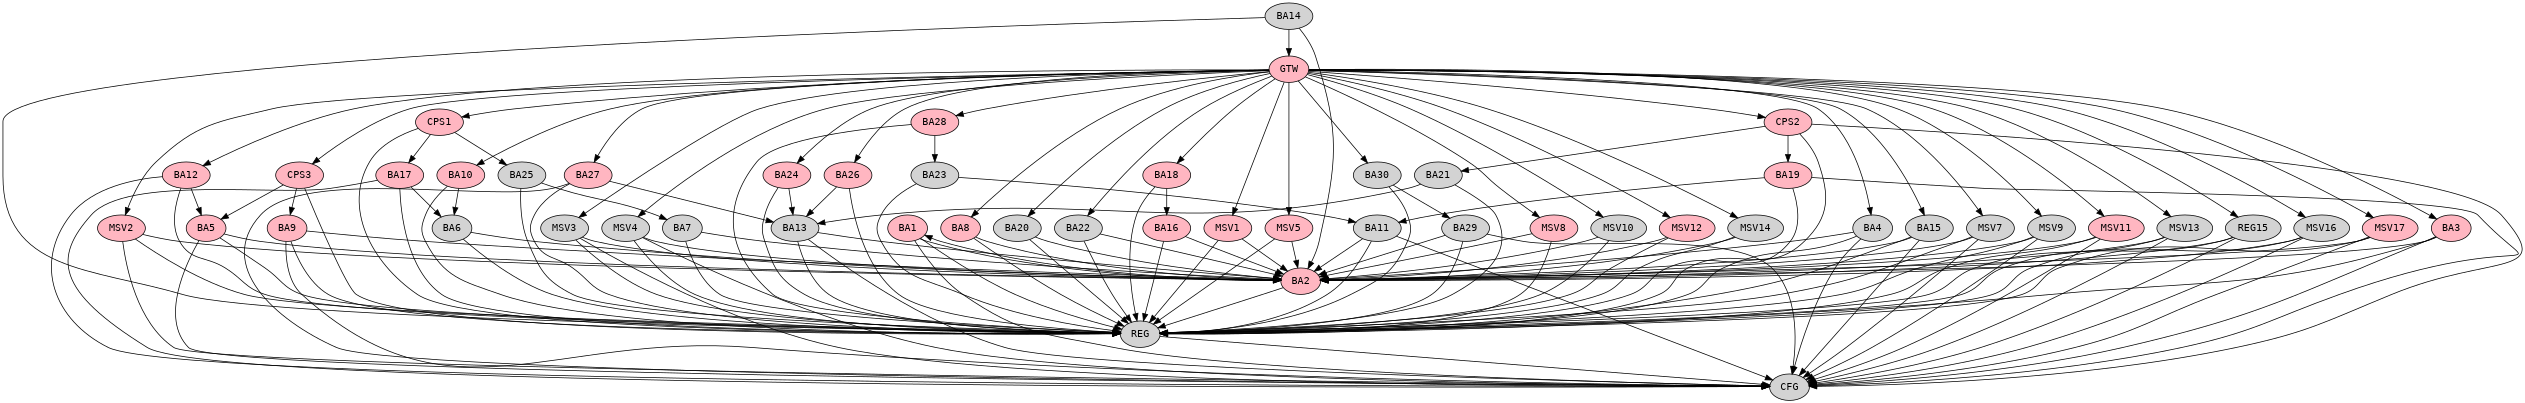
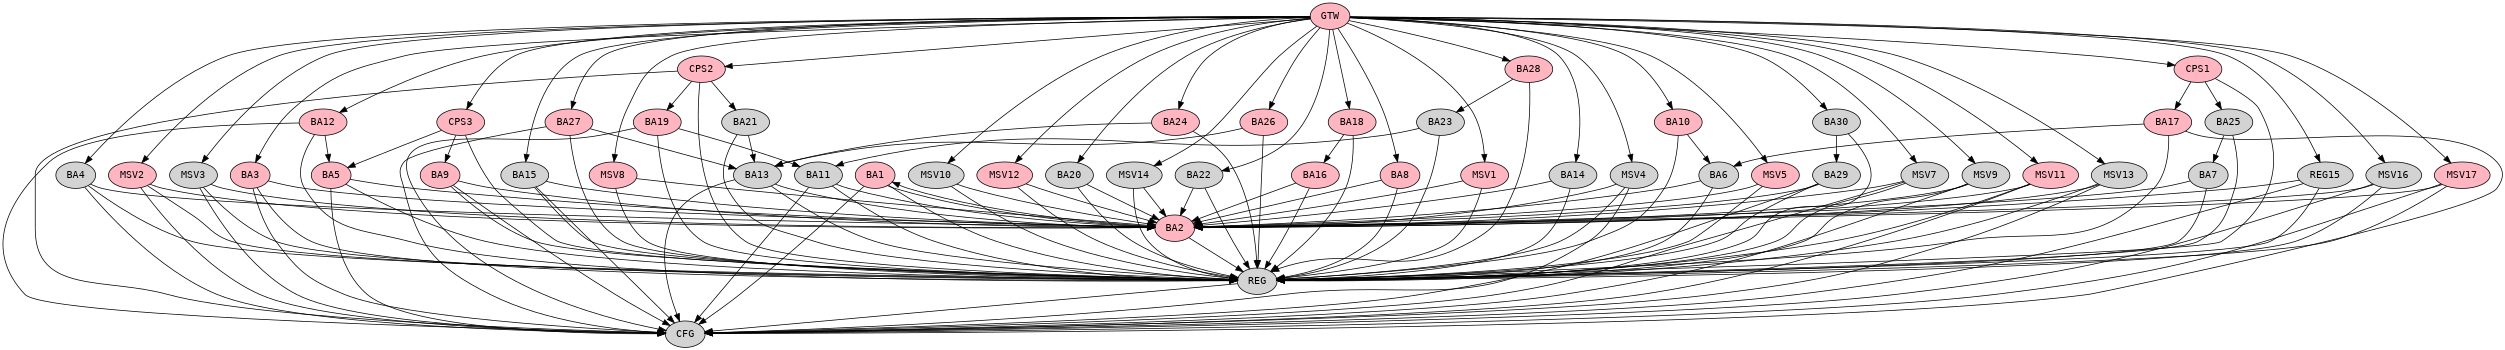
(1289, 39) -> (1552, 51)
